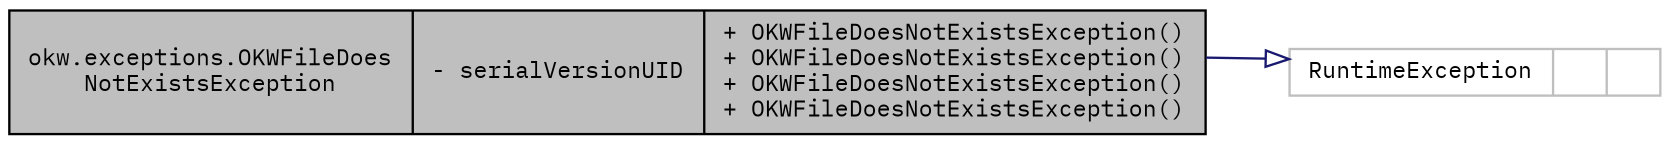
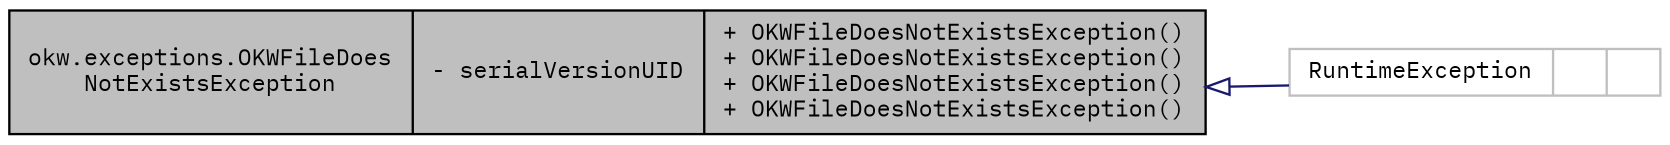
(1236, 58) -> (1259, 86)
